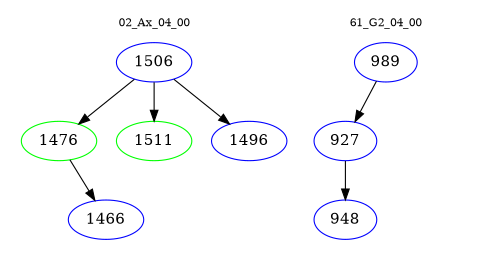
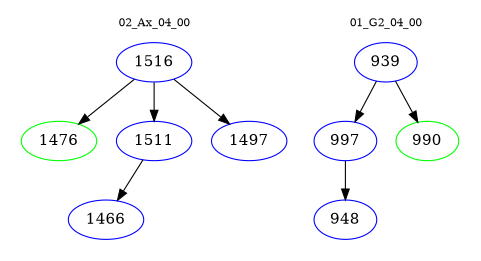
(386, 24) -> (386, 24)
(154, 62) -> (154, 62)
(386, 62) -> (386, 62)
(154, 141) -> (154, 141)
(249, 141) -> (249, 141)
(345, 141) -> (345, 141)
none -> (427, 141)
(79, 175) -> (133, 175)
